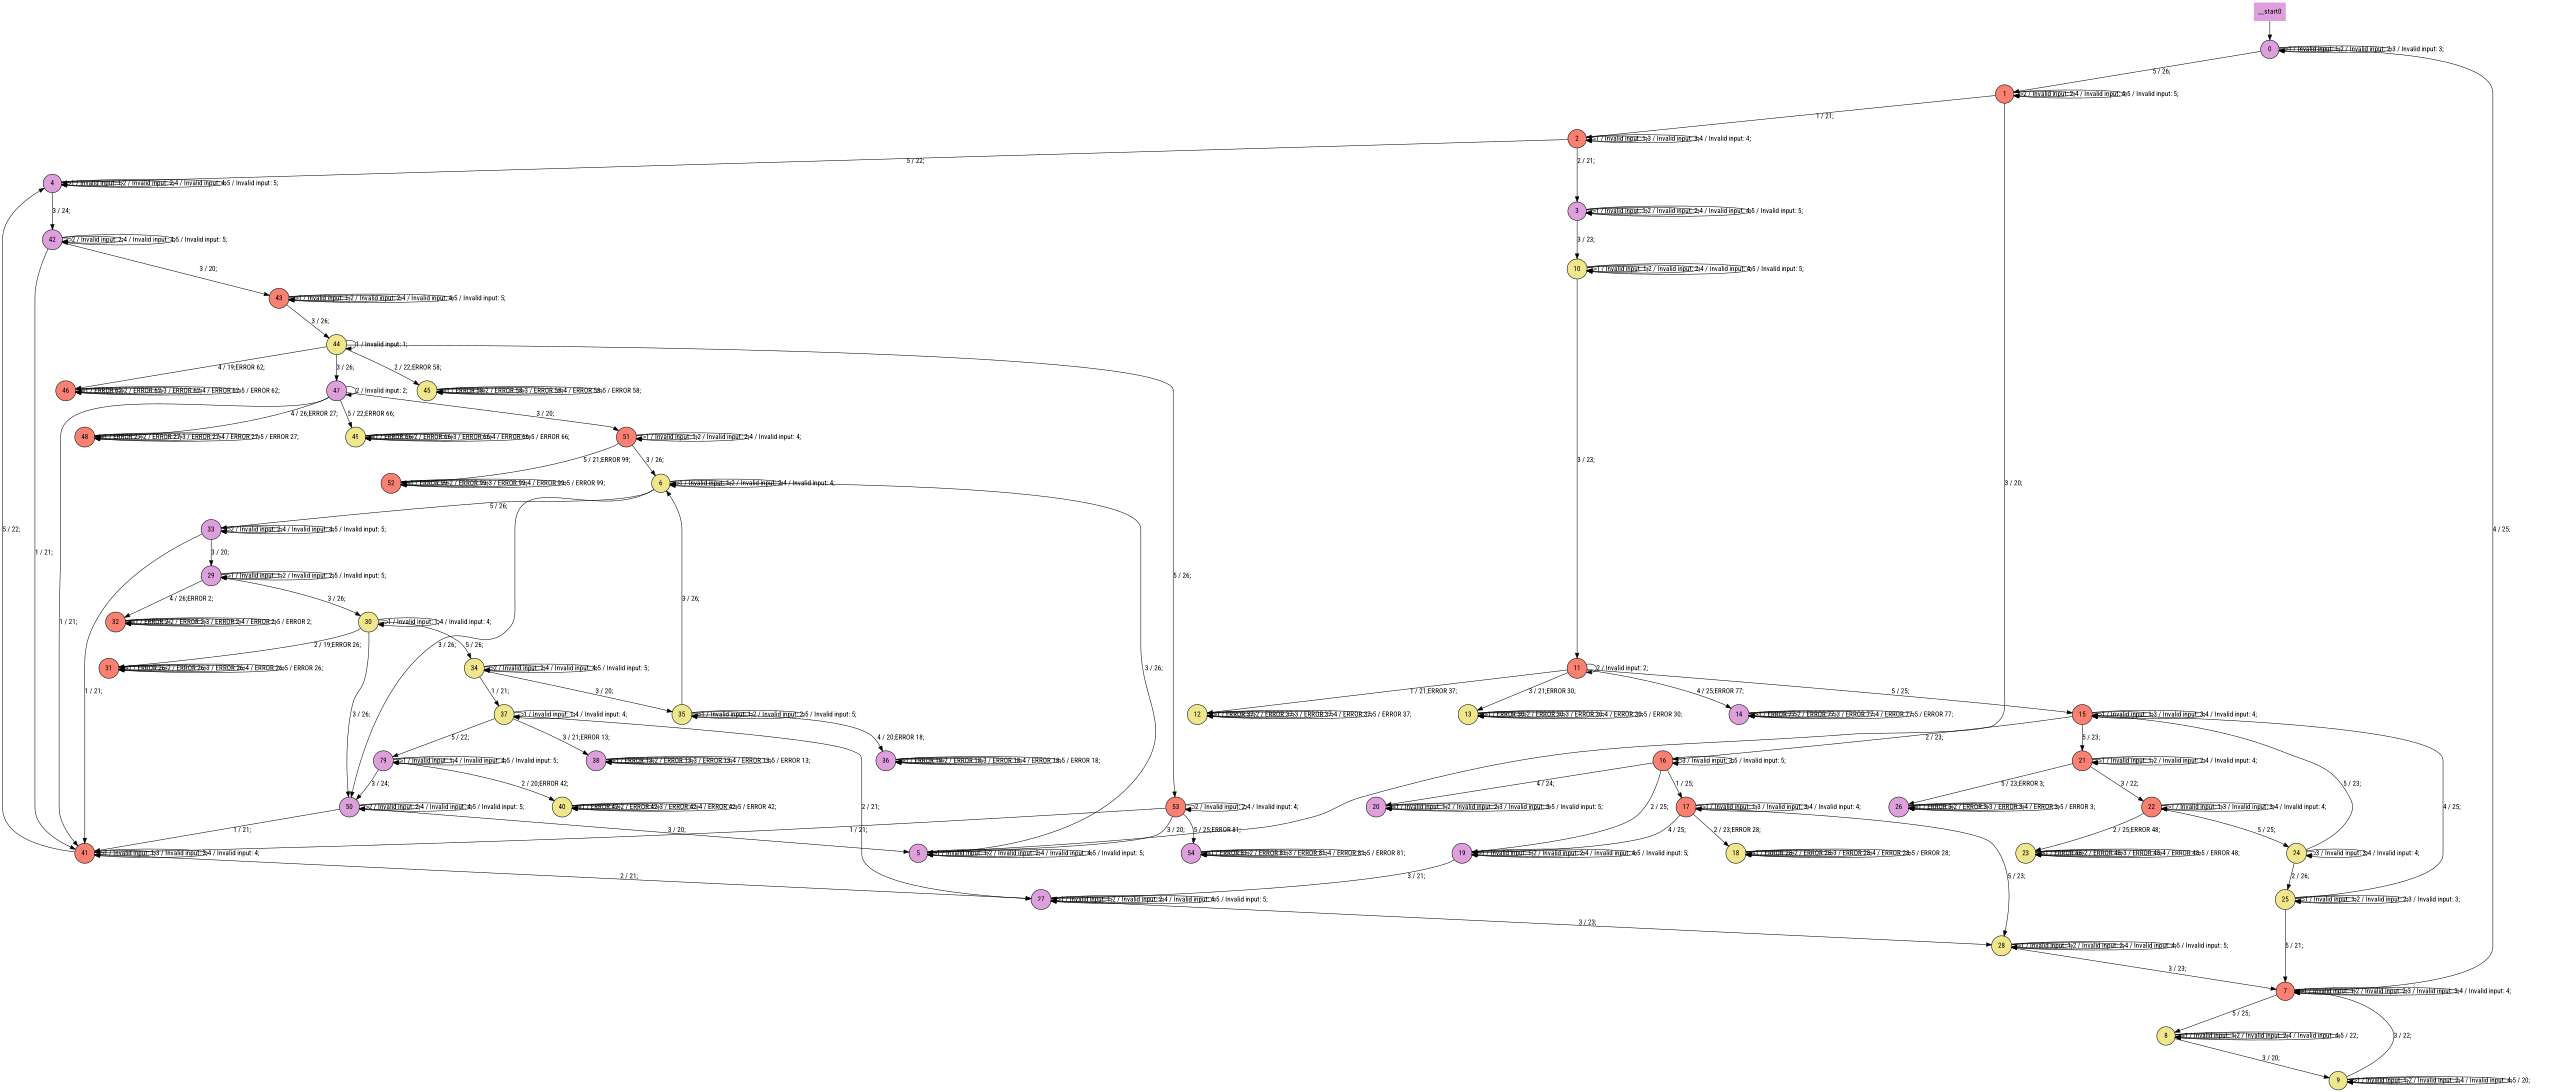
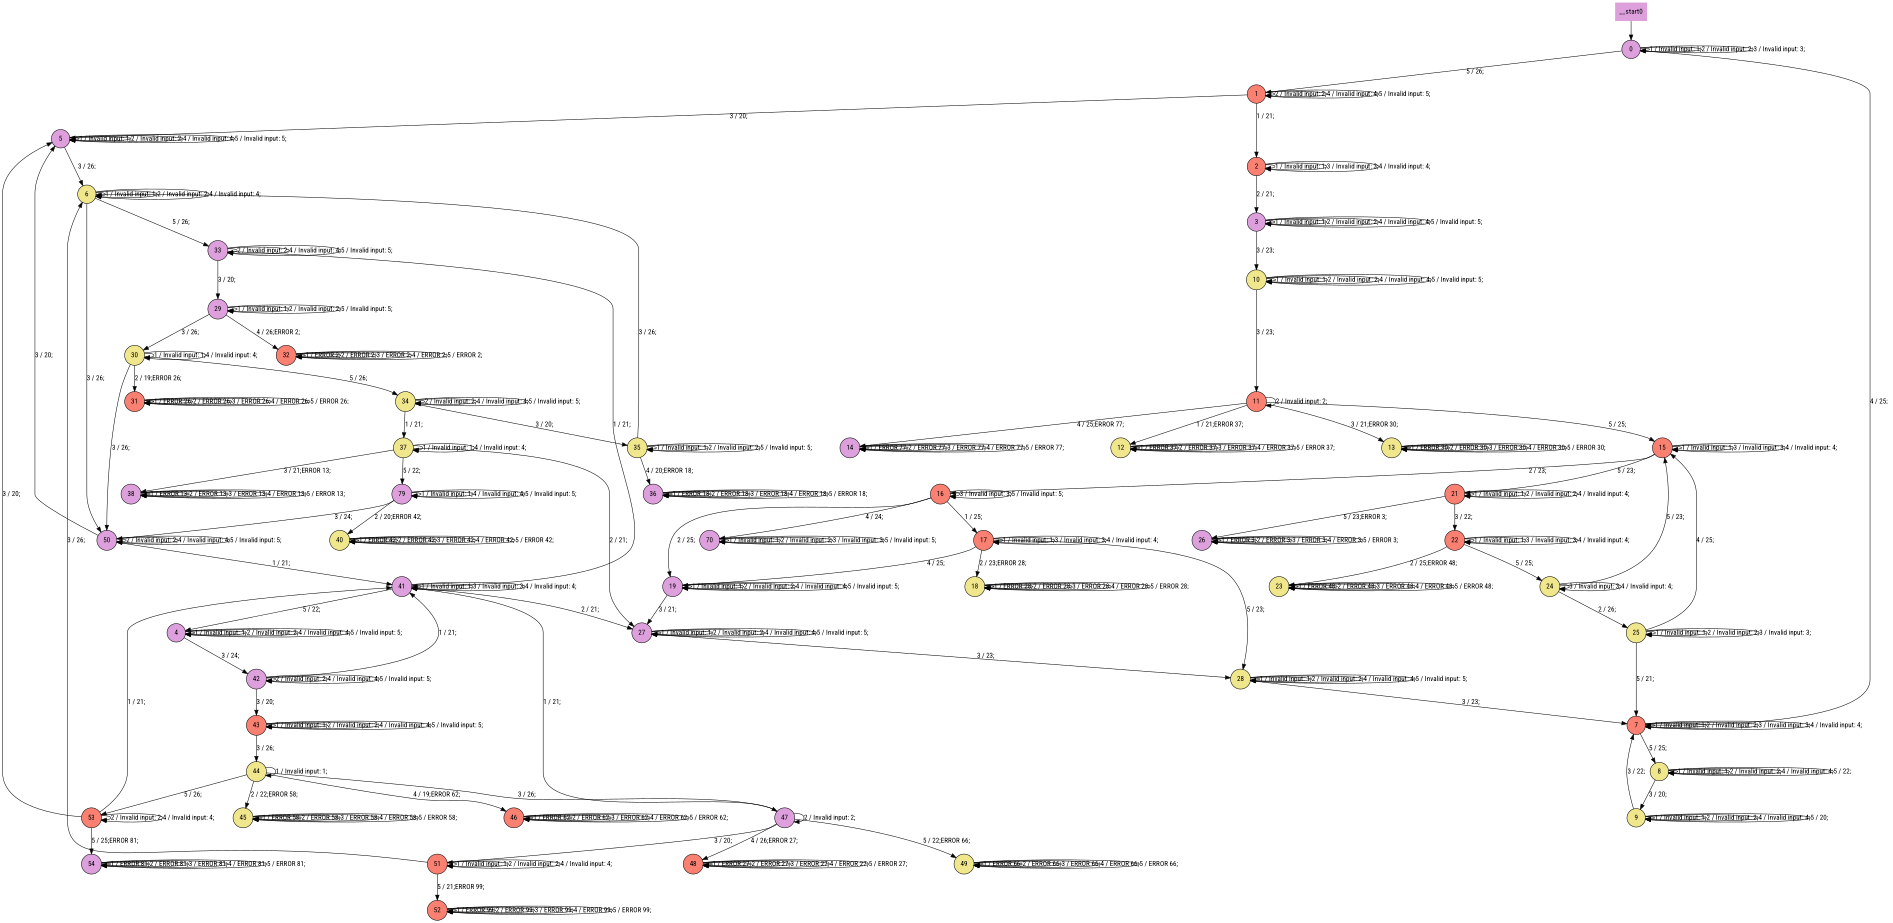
(817, 161) -> none
(1376, 807) -> (710, 540)
(85, 853) -> (402, 587)
